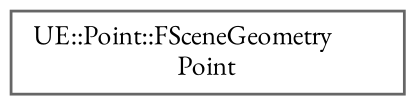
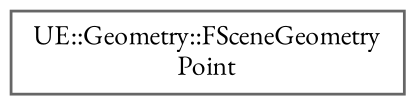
(208, 53) -> (208, 53)
